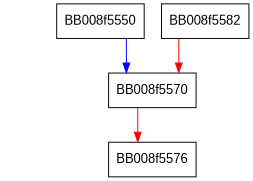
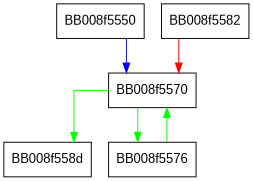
(138, 120) -> (138, 120)
none -> (167, 130)
none -> (48, 160)
